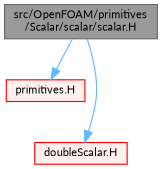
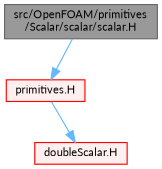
(97, 85) -> (60, 117)
